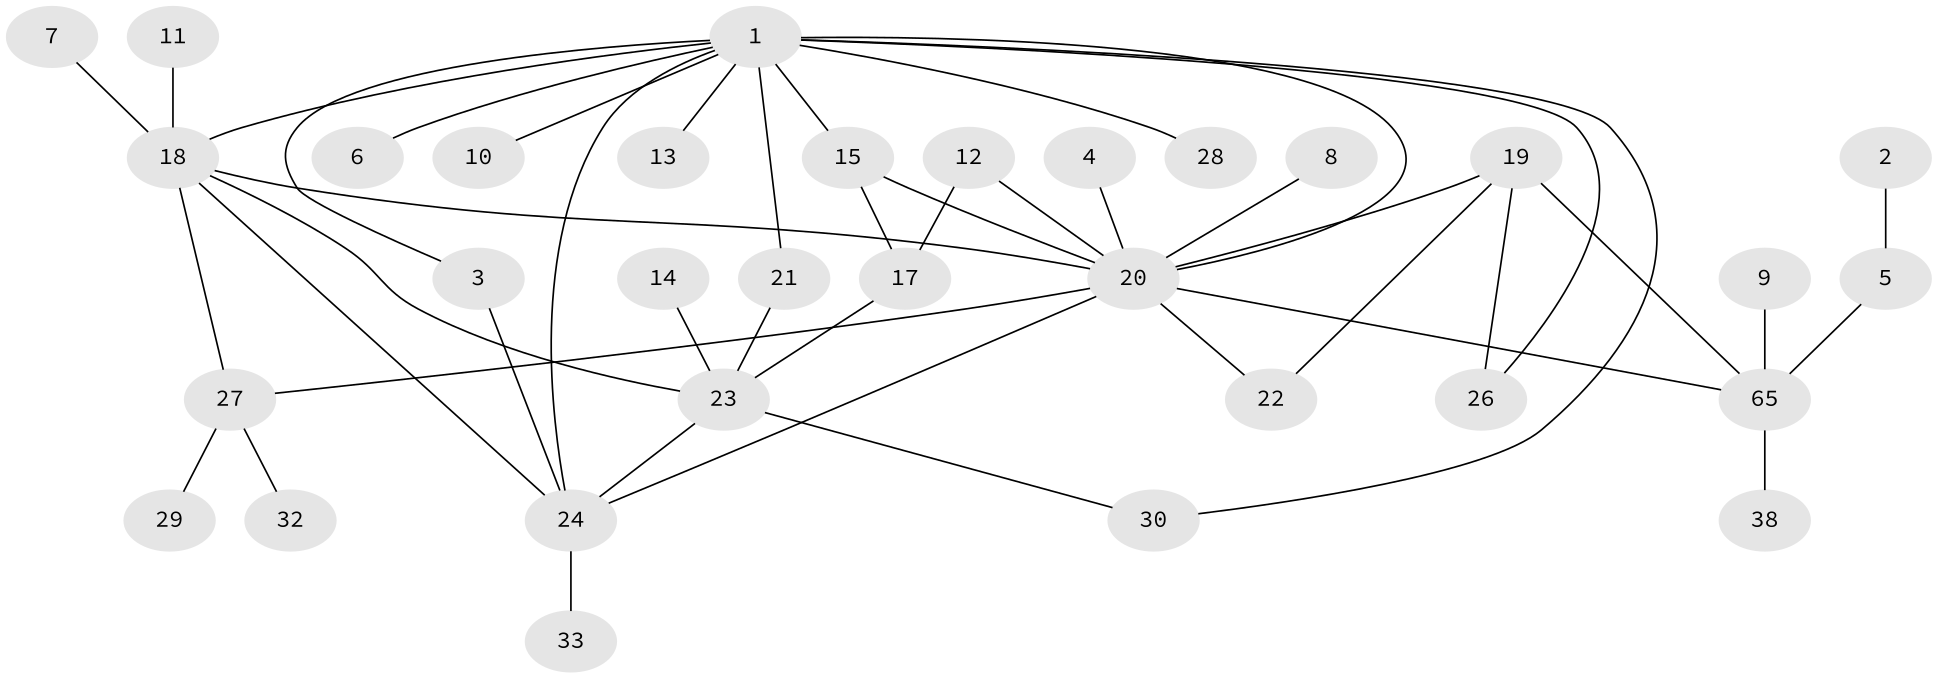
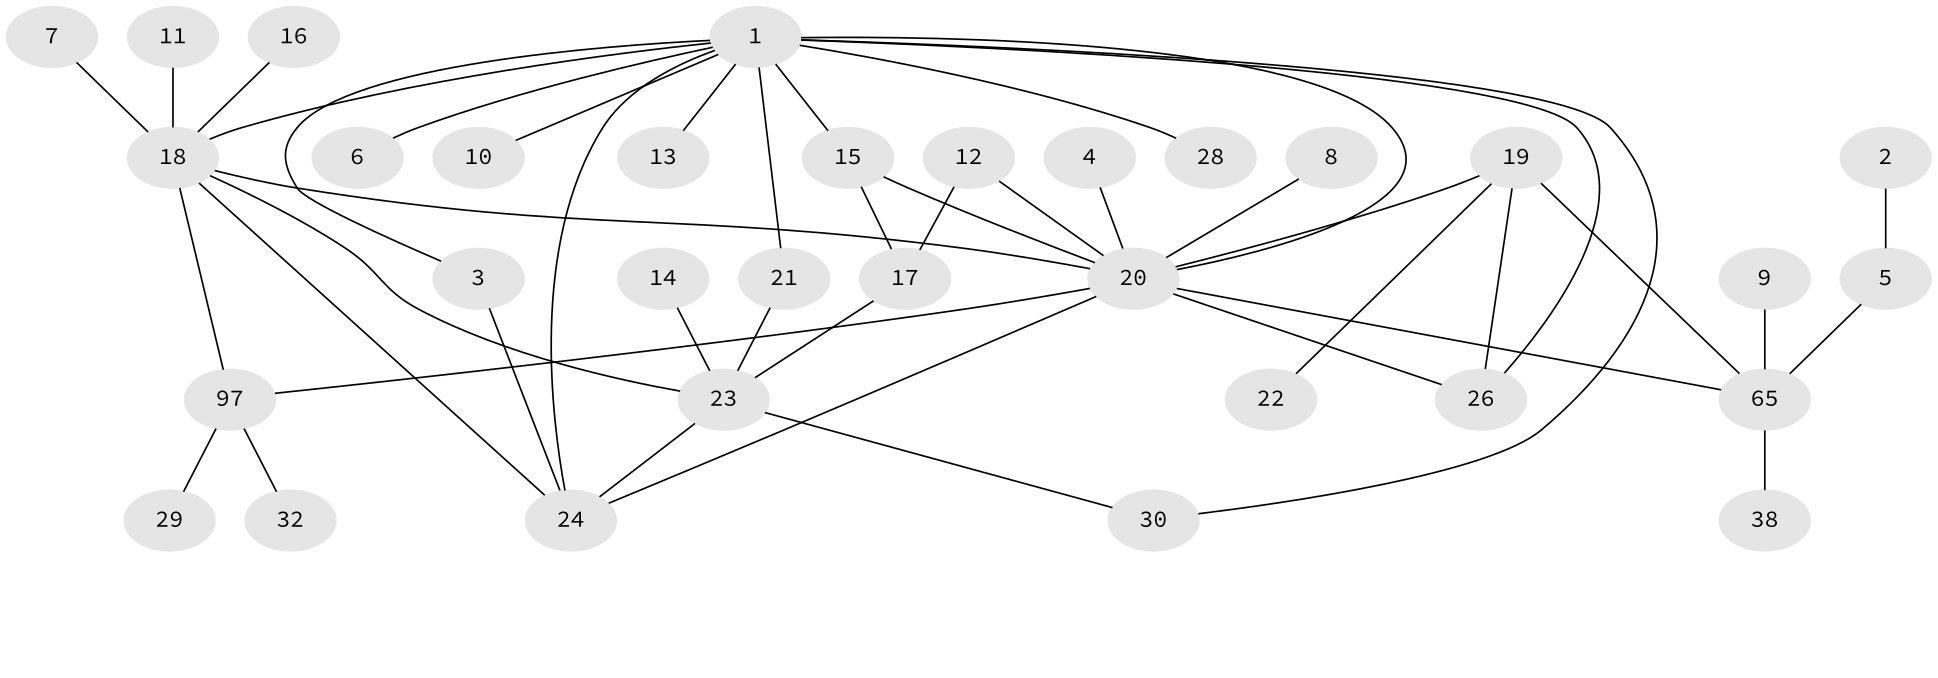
none -> (294, 37)
(1203, 339) -> (1307, 339)
(230, 400) -> (230, 400)
(571, 641) -> none
